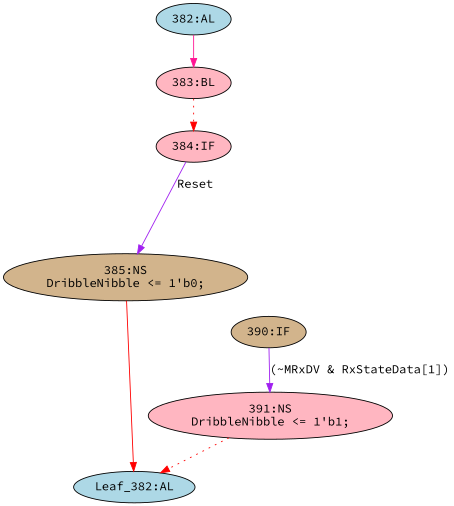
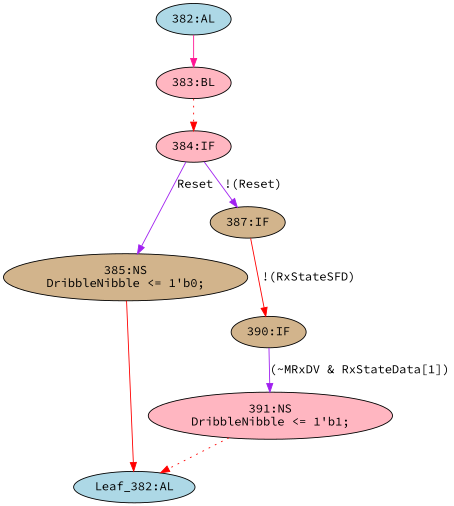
none -> (248, 222)
